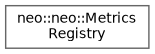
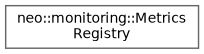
(77, 27) -> (102, 27)
